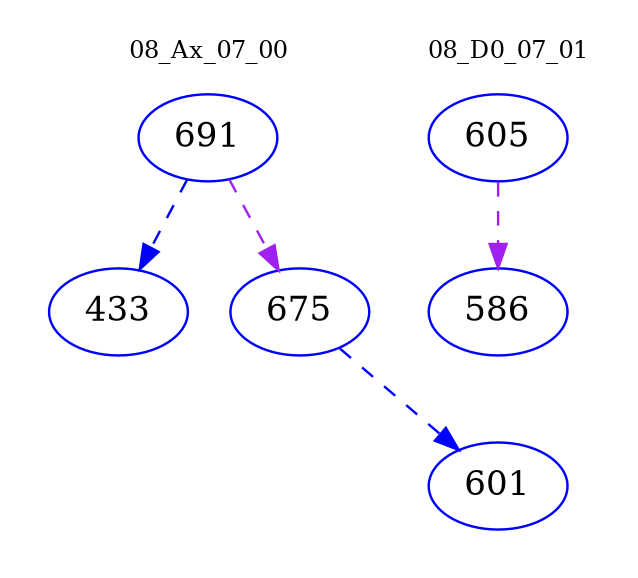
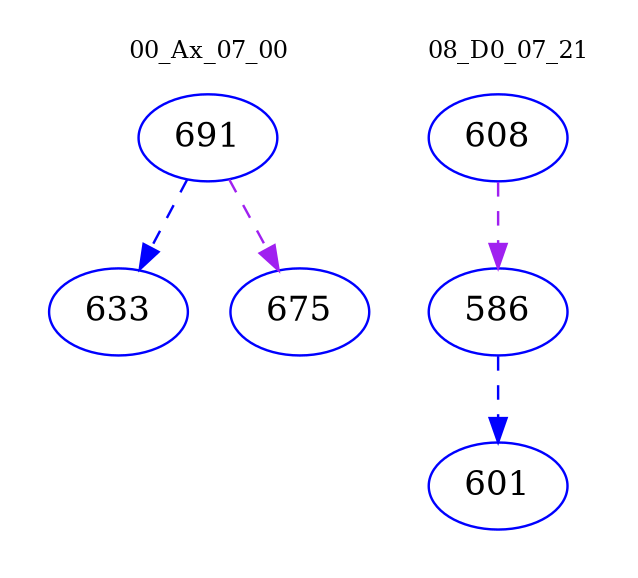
(209, 52) -> (209, 52)
(509, 52) -> (509, 52)
(498, 138) -> (498, 138)
(118, 312) -> (118, 312)
(390, 391) -> (498, 387)
